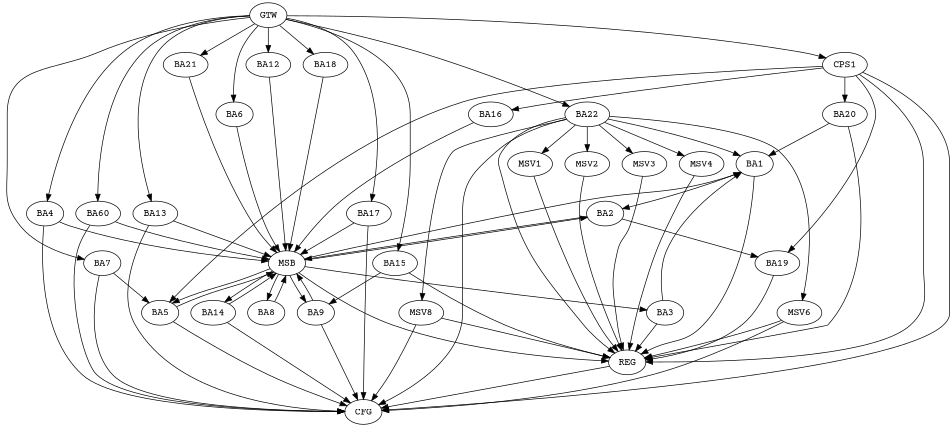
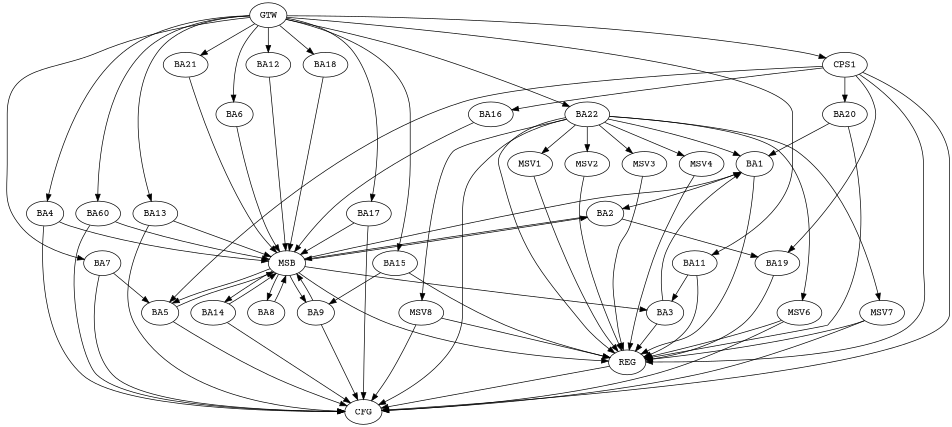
none -> (695, 263)
none -> (882, 313)
